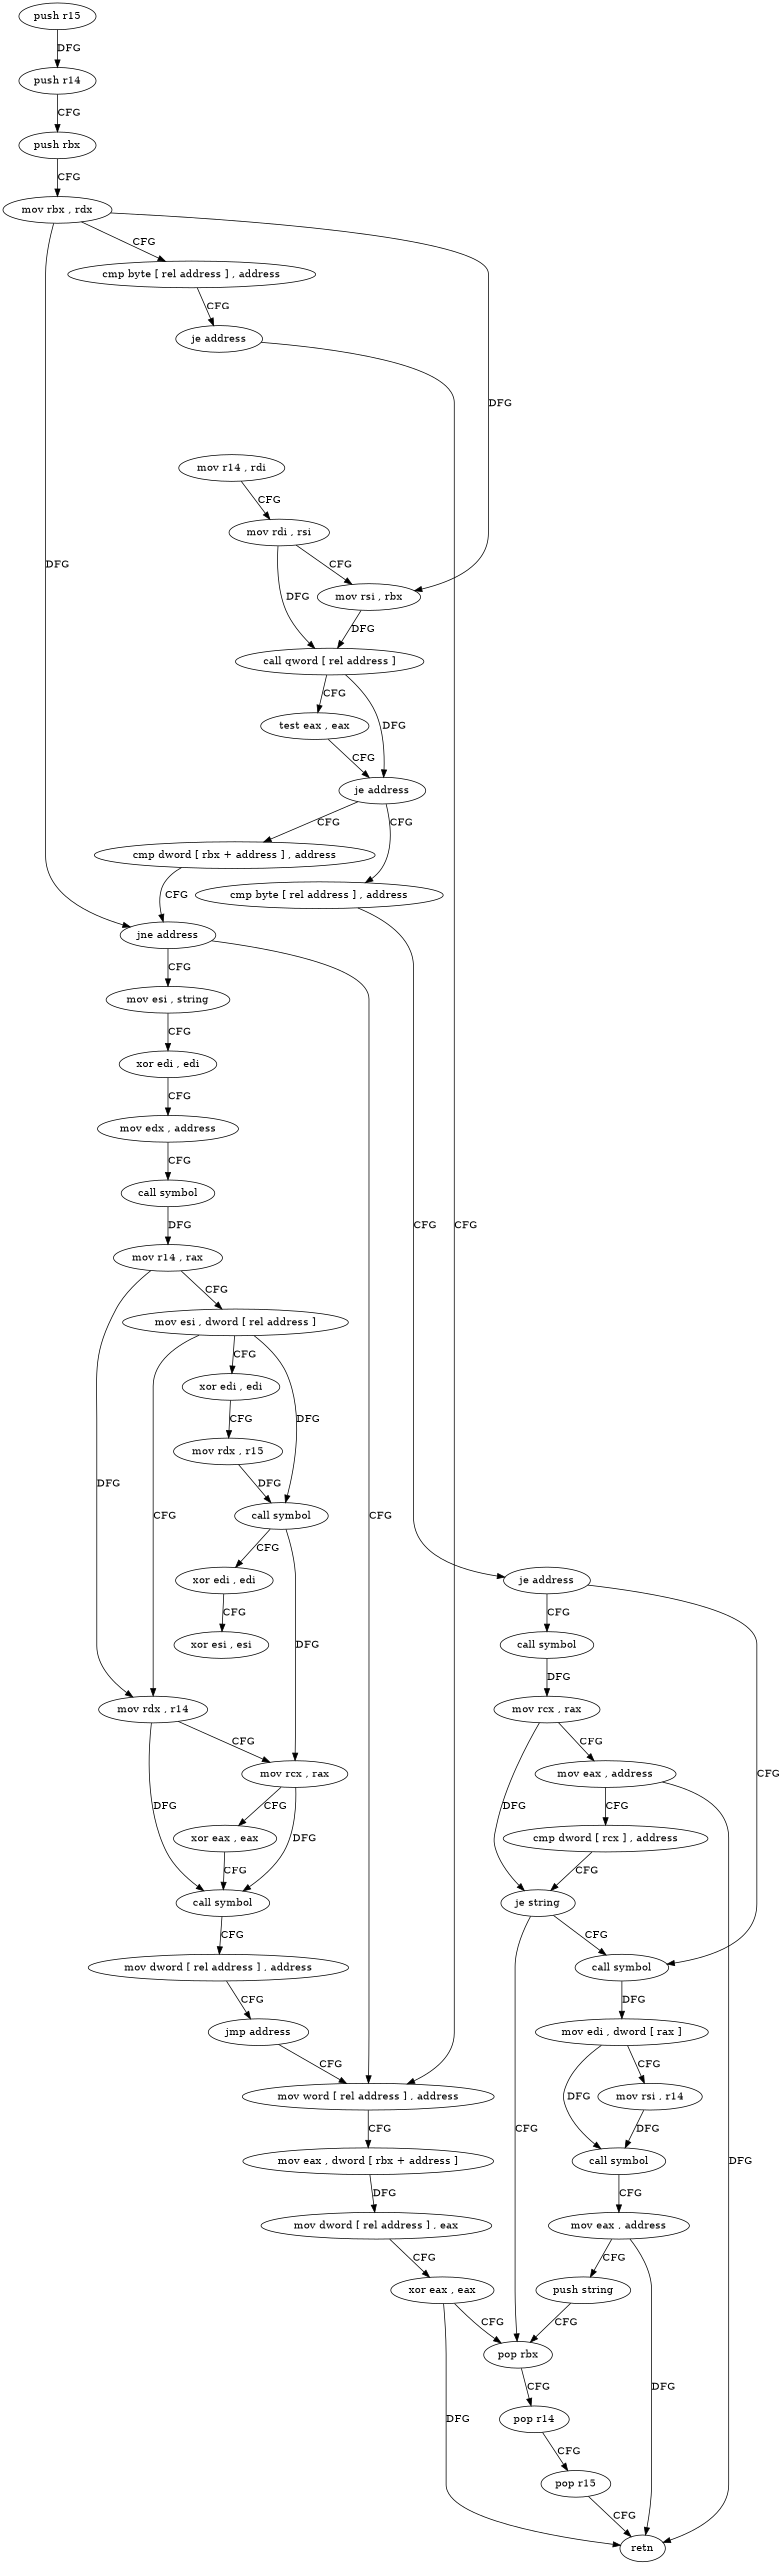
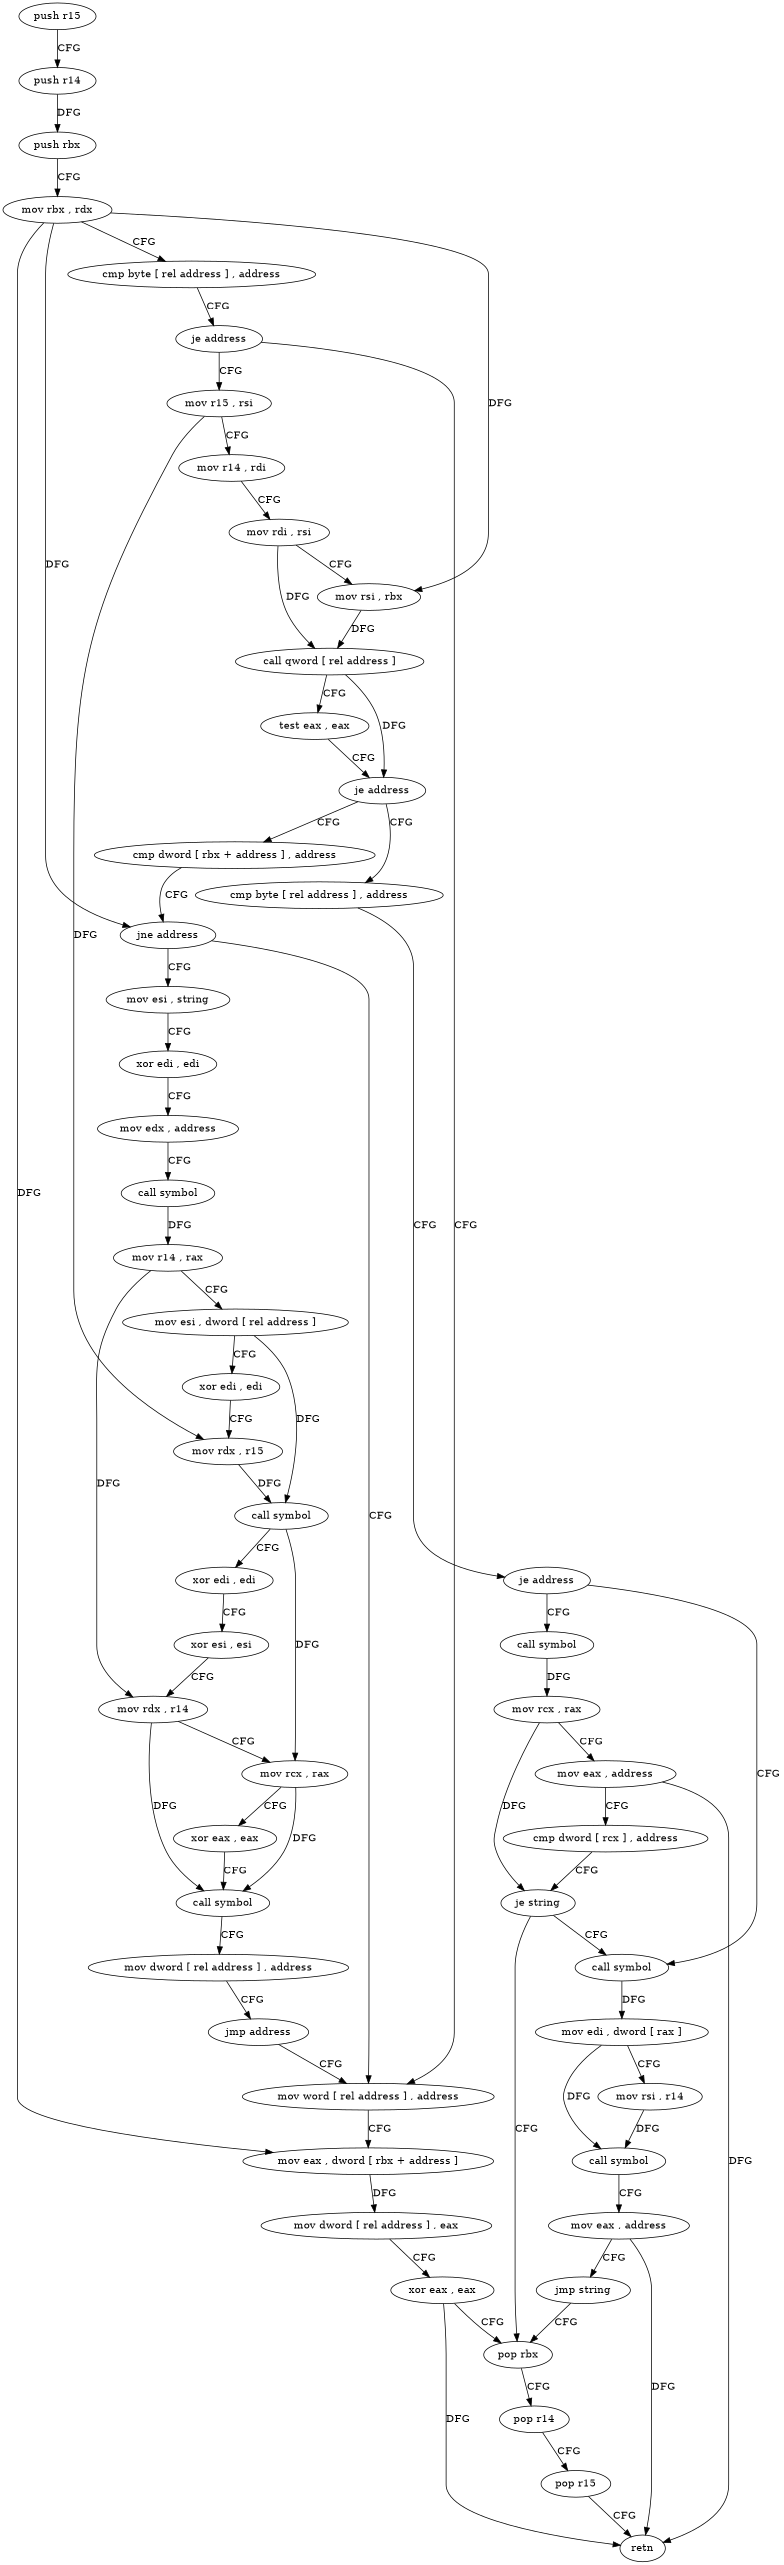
(69, 49) -> (69, 49)
(69, 113) -> (69, 113)
none -> (219, 403)
none -> (17, 1285)
(153, 1501) -> (190, 1675)
(583, 2290) -> (583, 2290)
